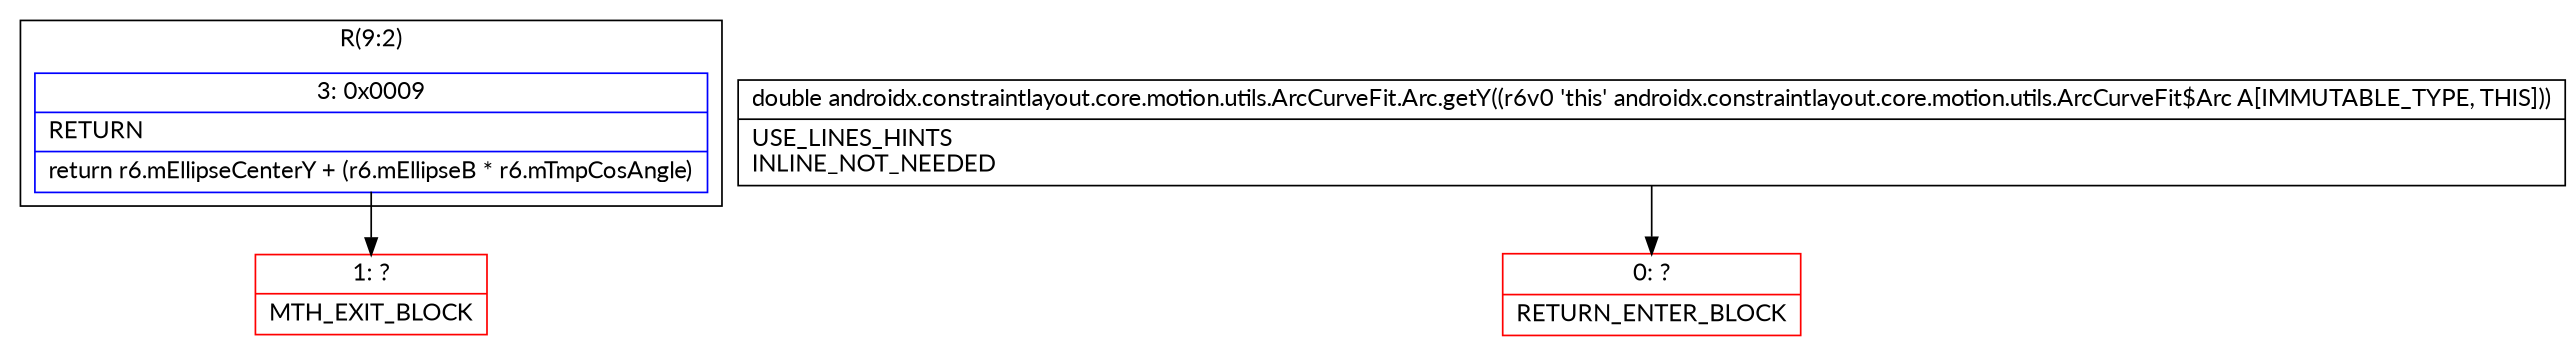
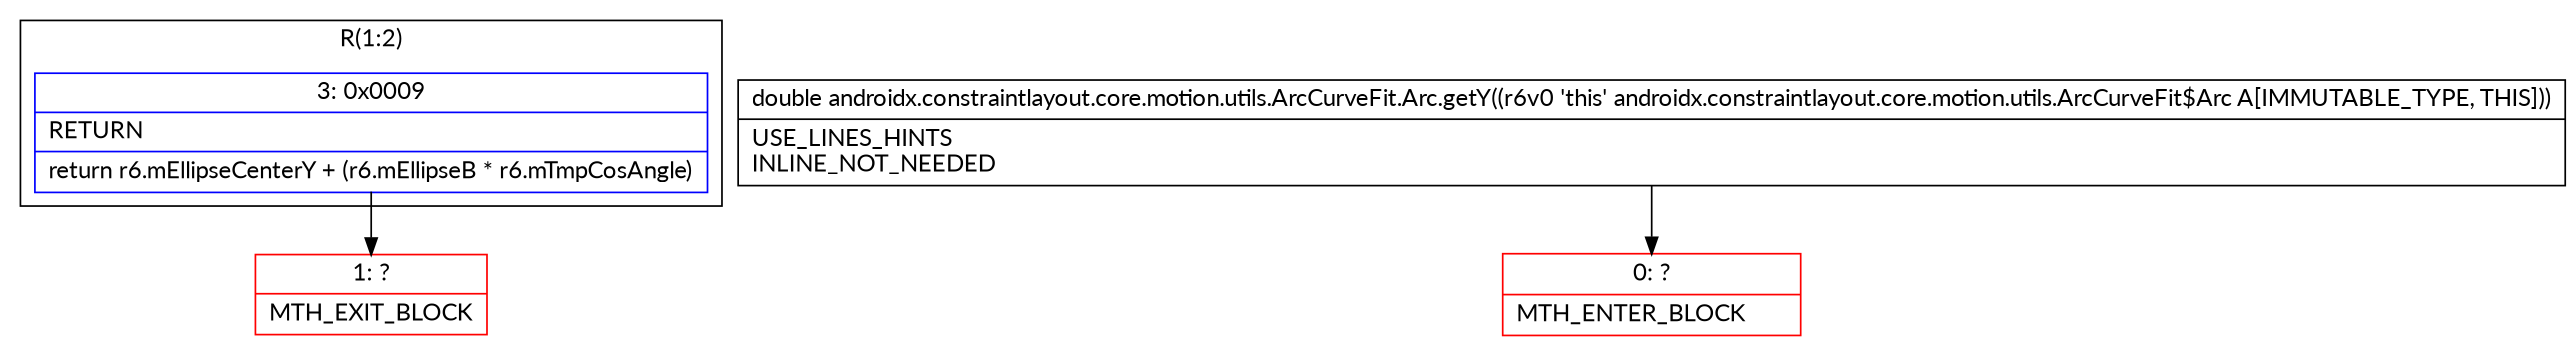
(371, 40) -> (371, 40)
(1652, 314) -> (1631, 314)
